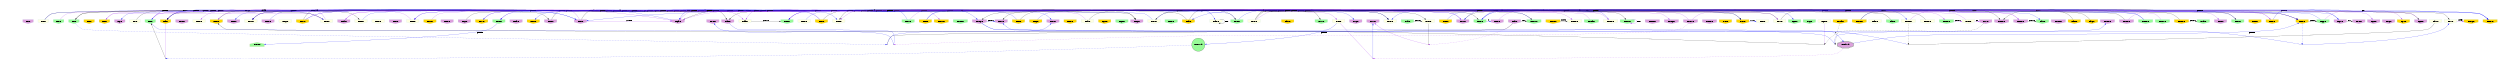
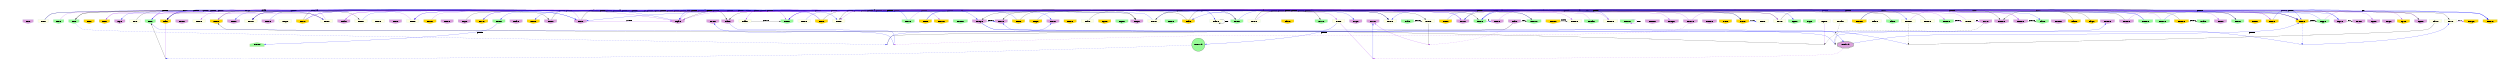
(1439, 10) -> none
(447, 11) -> (469, 10)
(794, 11) -> none
none -> (2233, 11)
(2460, 20) -> (2460, 20)
(1840, 21) -> (1840, 21)
